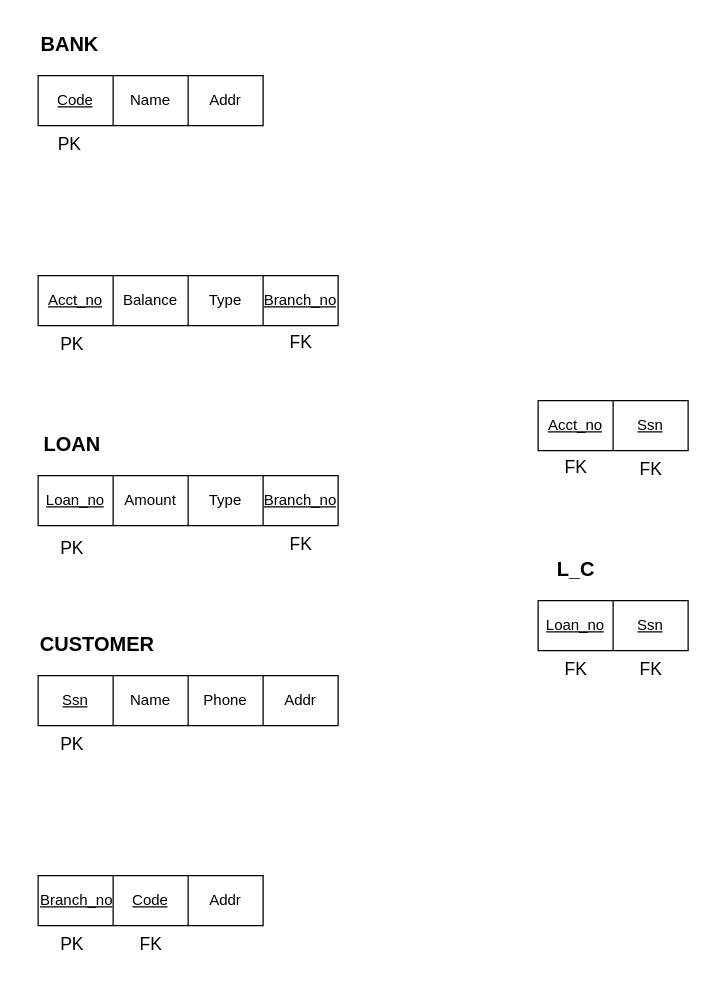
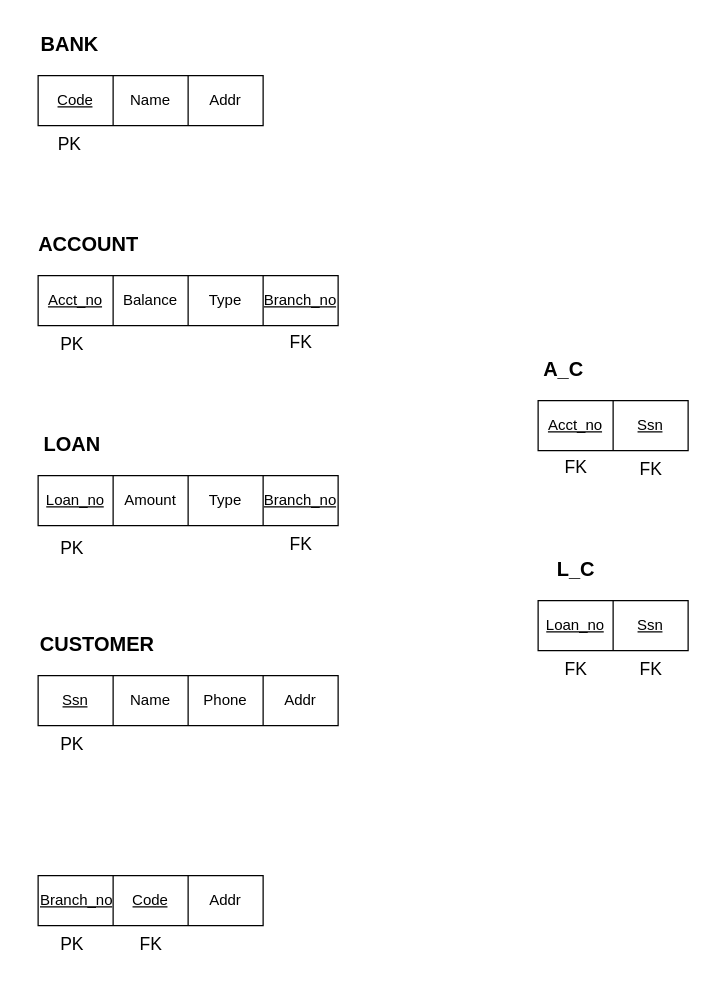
none -> (88, 244)
none -> (563, 369)
